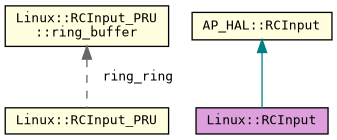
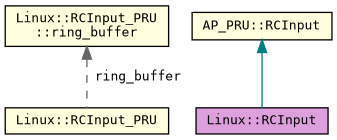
(262, 26) -> (262, 26)
(135, 77) -> (135, 77)
